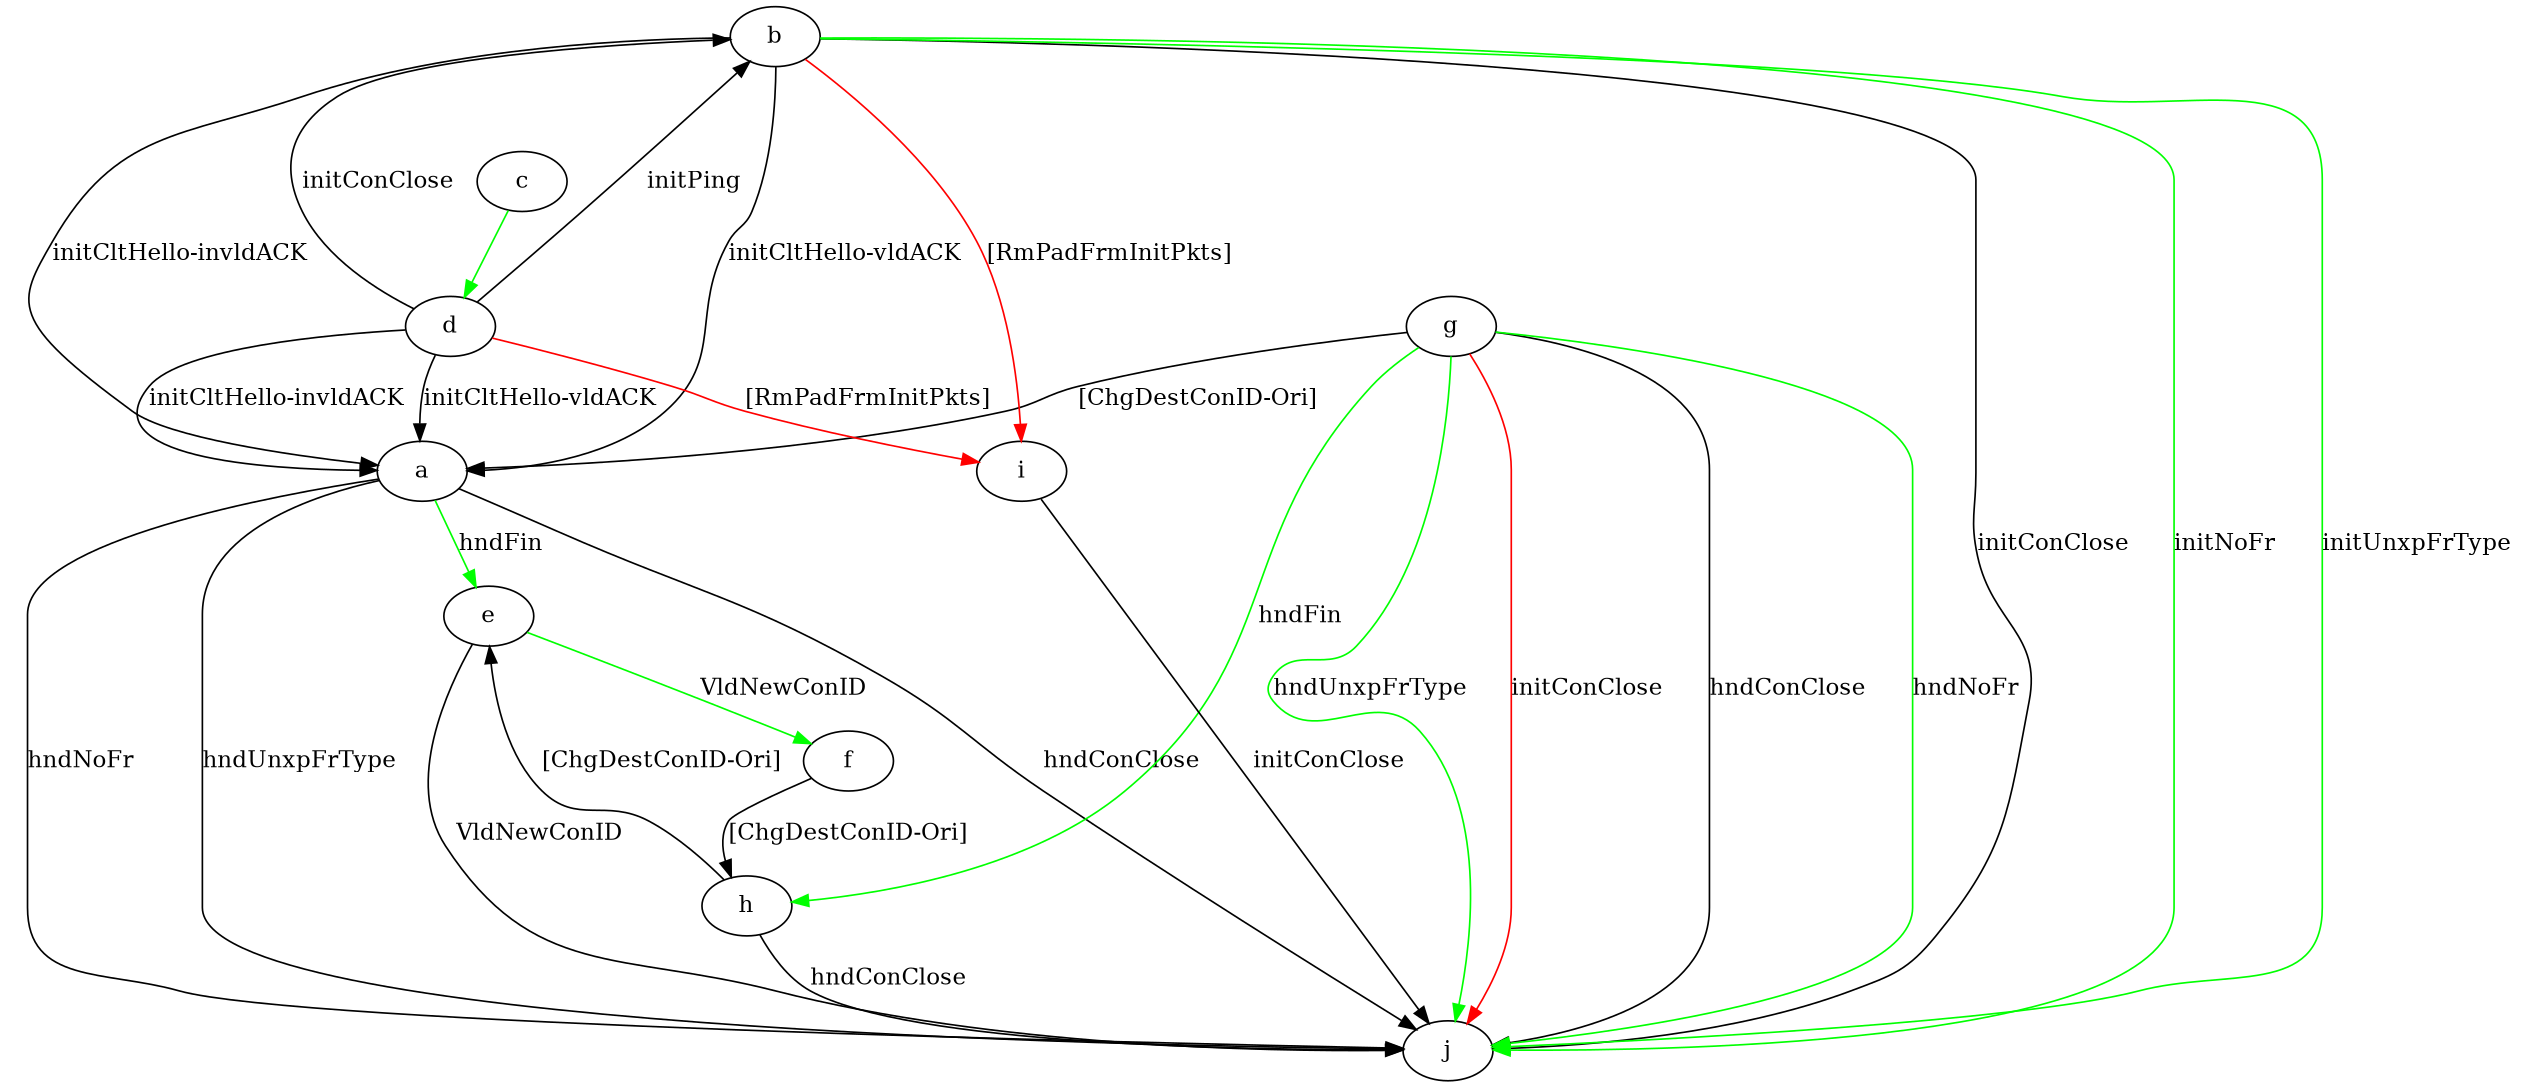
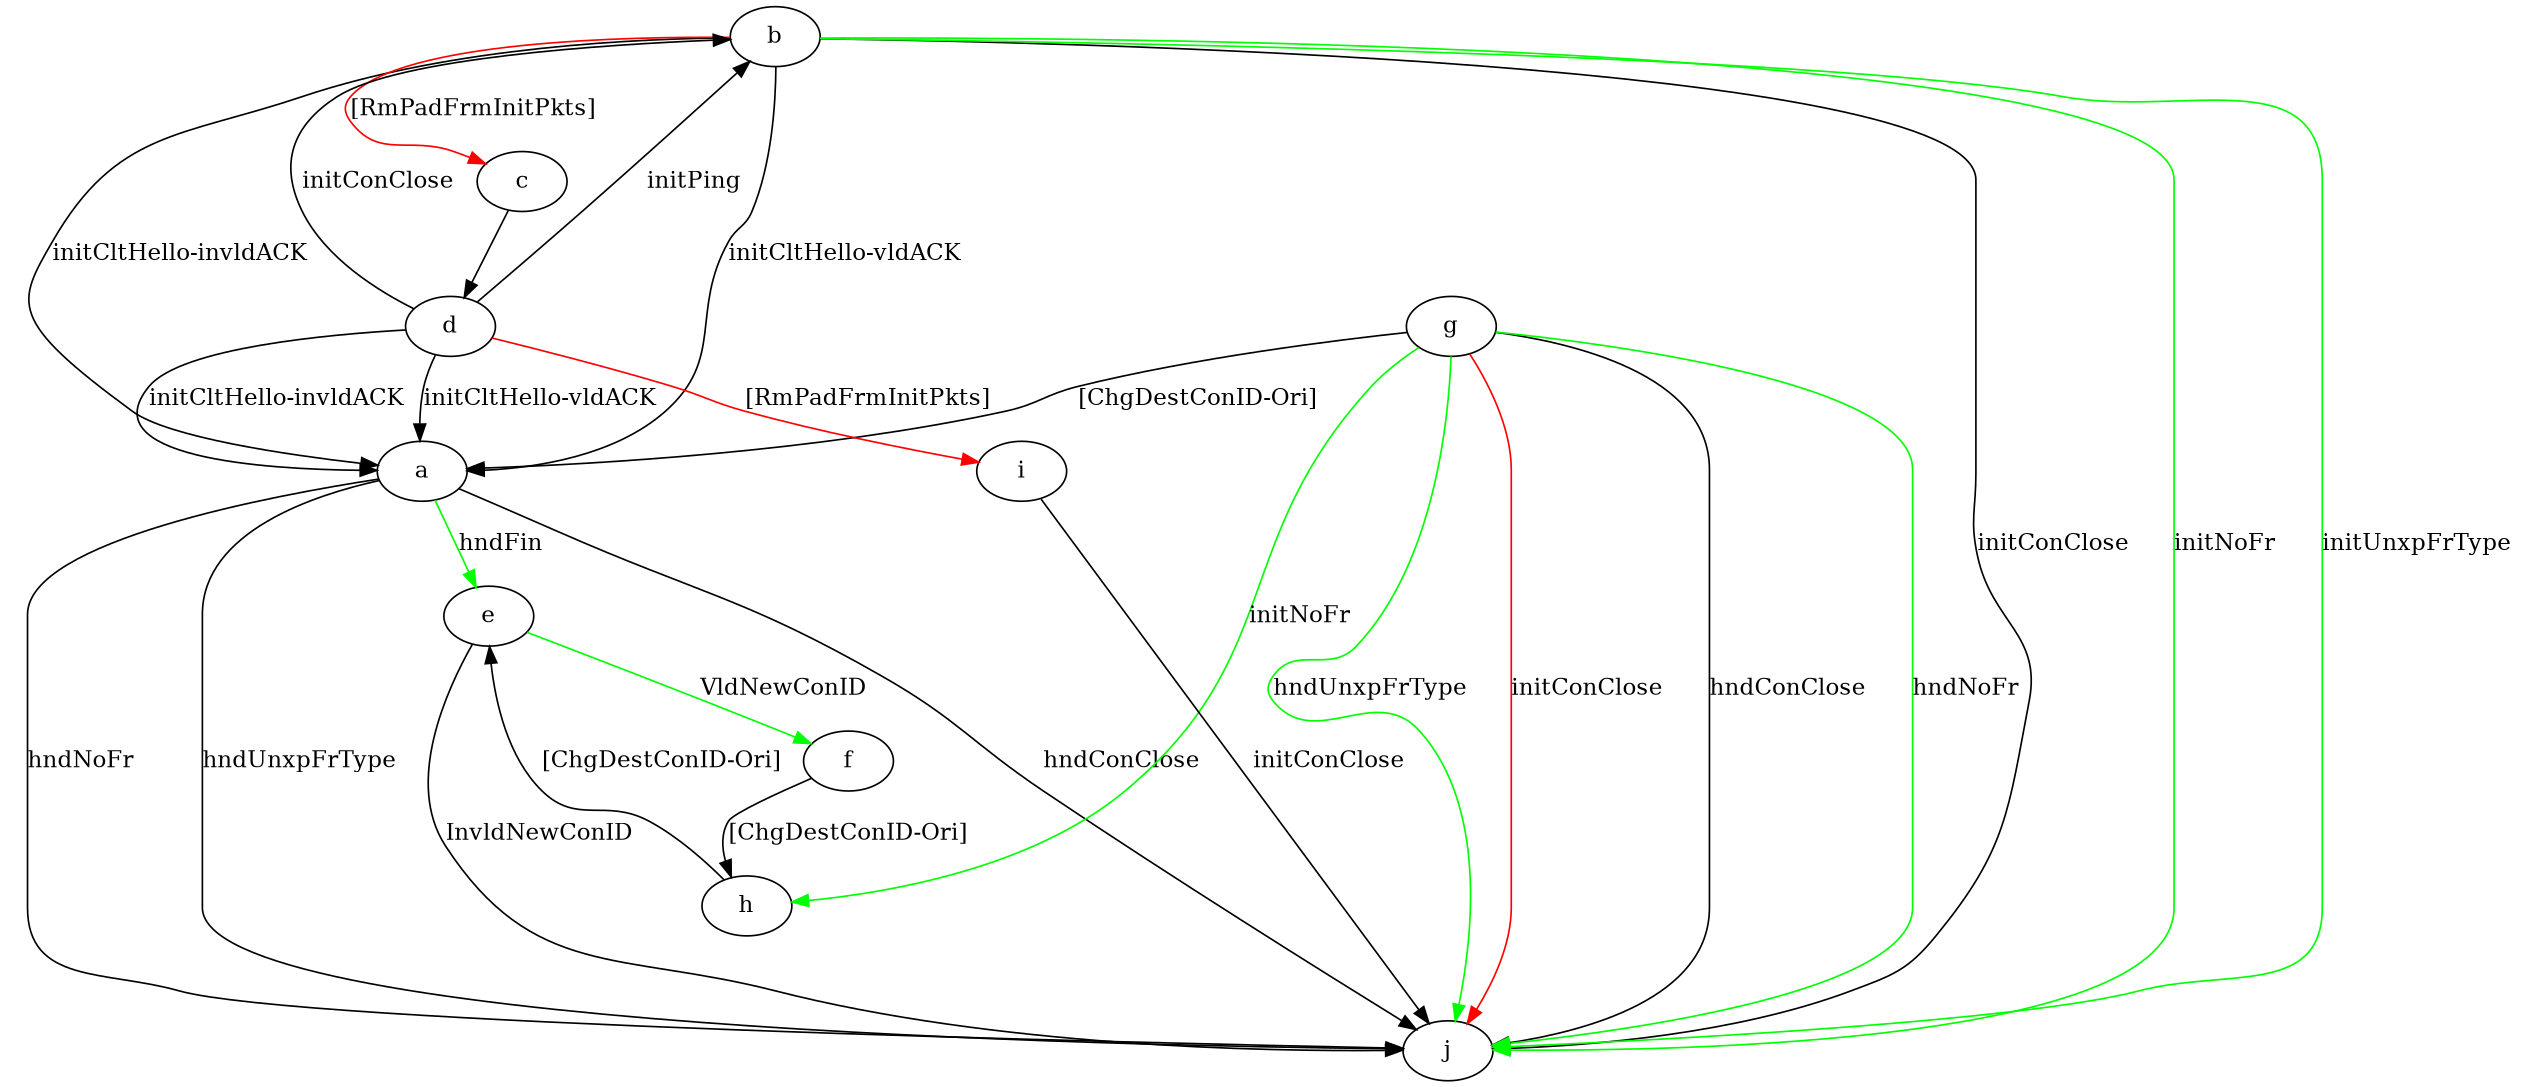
(961, 215) -> (347, 115)
(490, 246) -> (490, 246)
(1304, 616) -> (1304, 616)
(544, 833) -> (544, 833)
(1057, 1039) -> none
